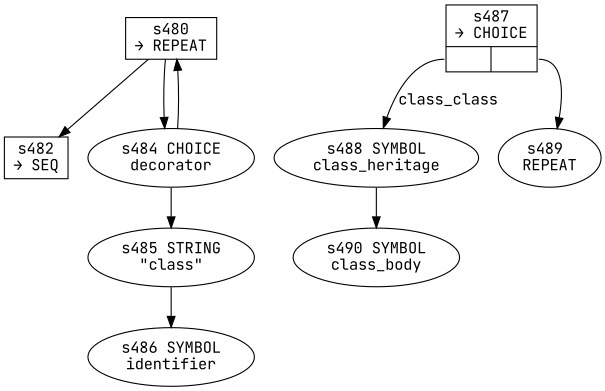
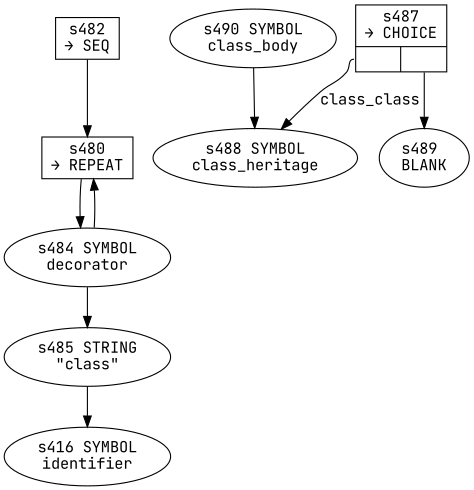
(108, 94) -> (87, 92)
(171, 158) -> (87, 257)
(550, 158) -> (424, 158)
(376, 202) -> (254, 92)
(171, 357) -> (87, 457)
